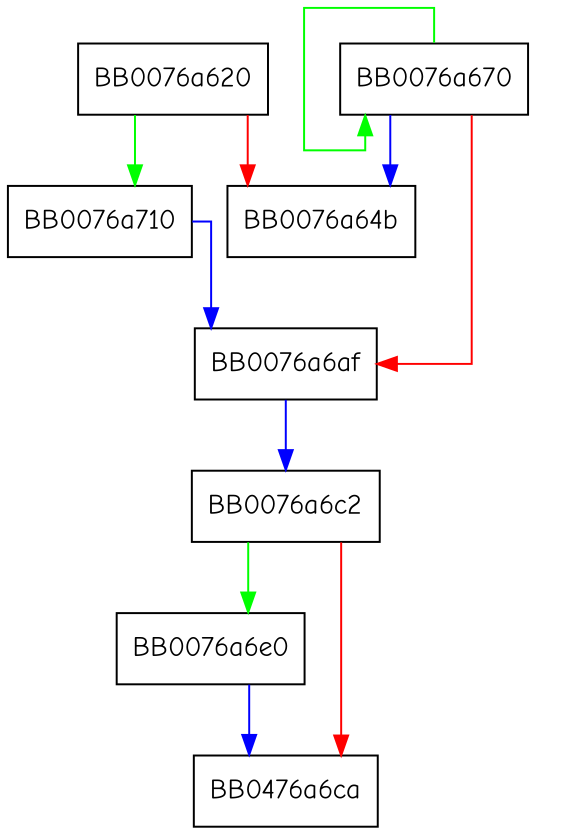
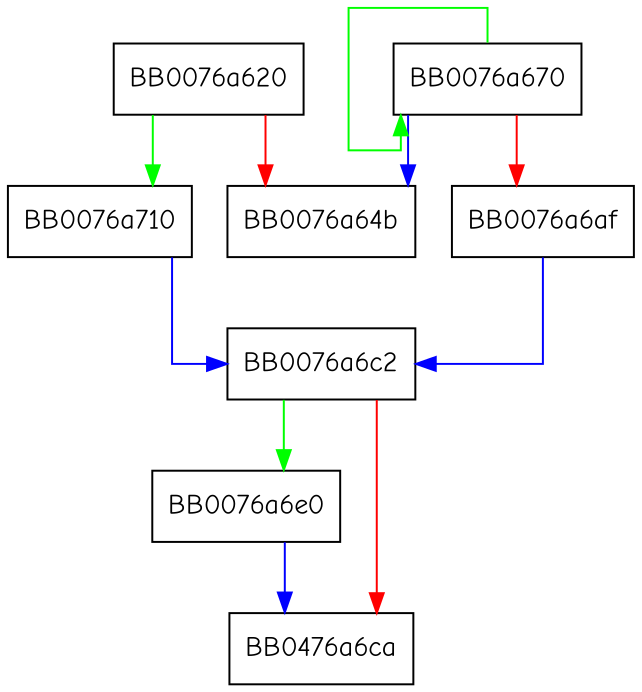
(211, 255) -> (172, 328)
